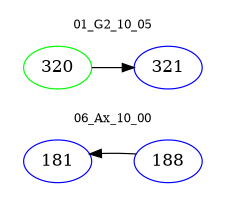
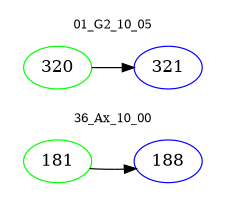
(113, 119) -> (113, 119)
(119, 153) -> (107, 169)
(58, 161) -> (58, 161)
